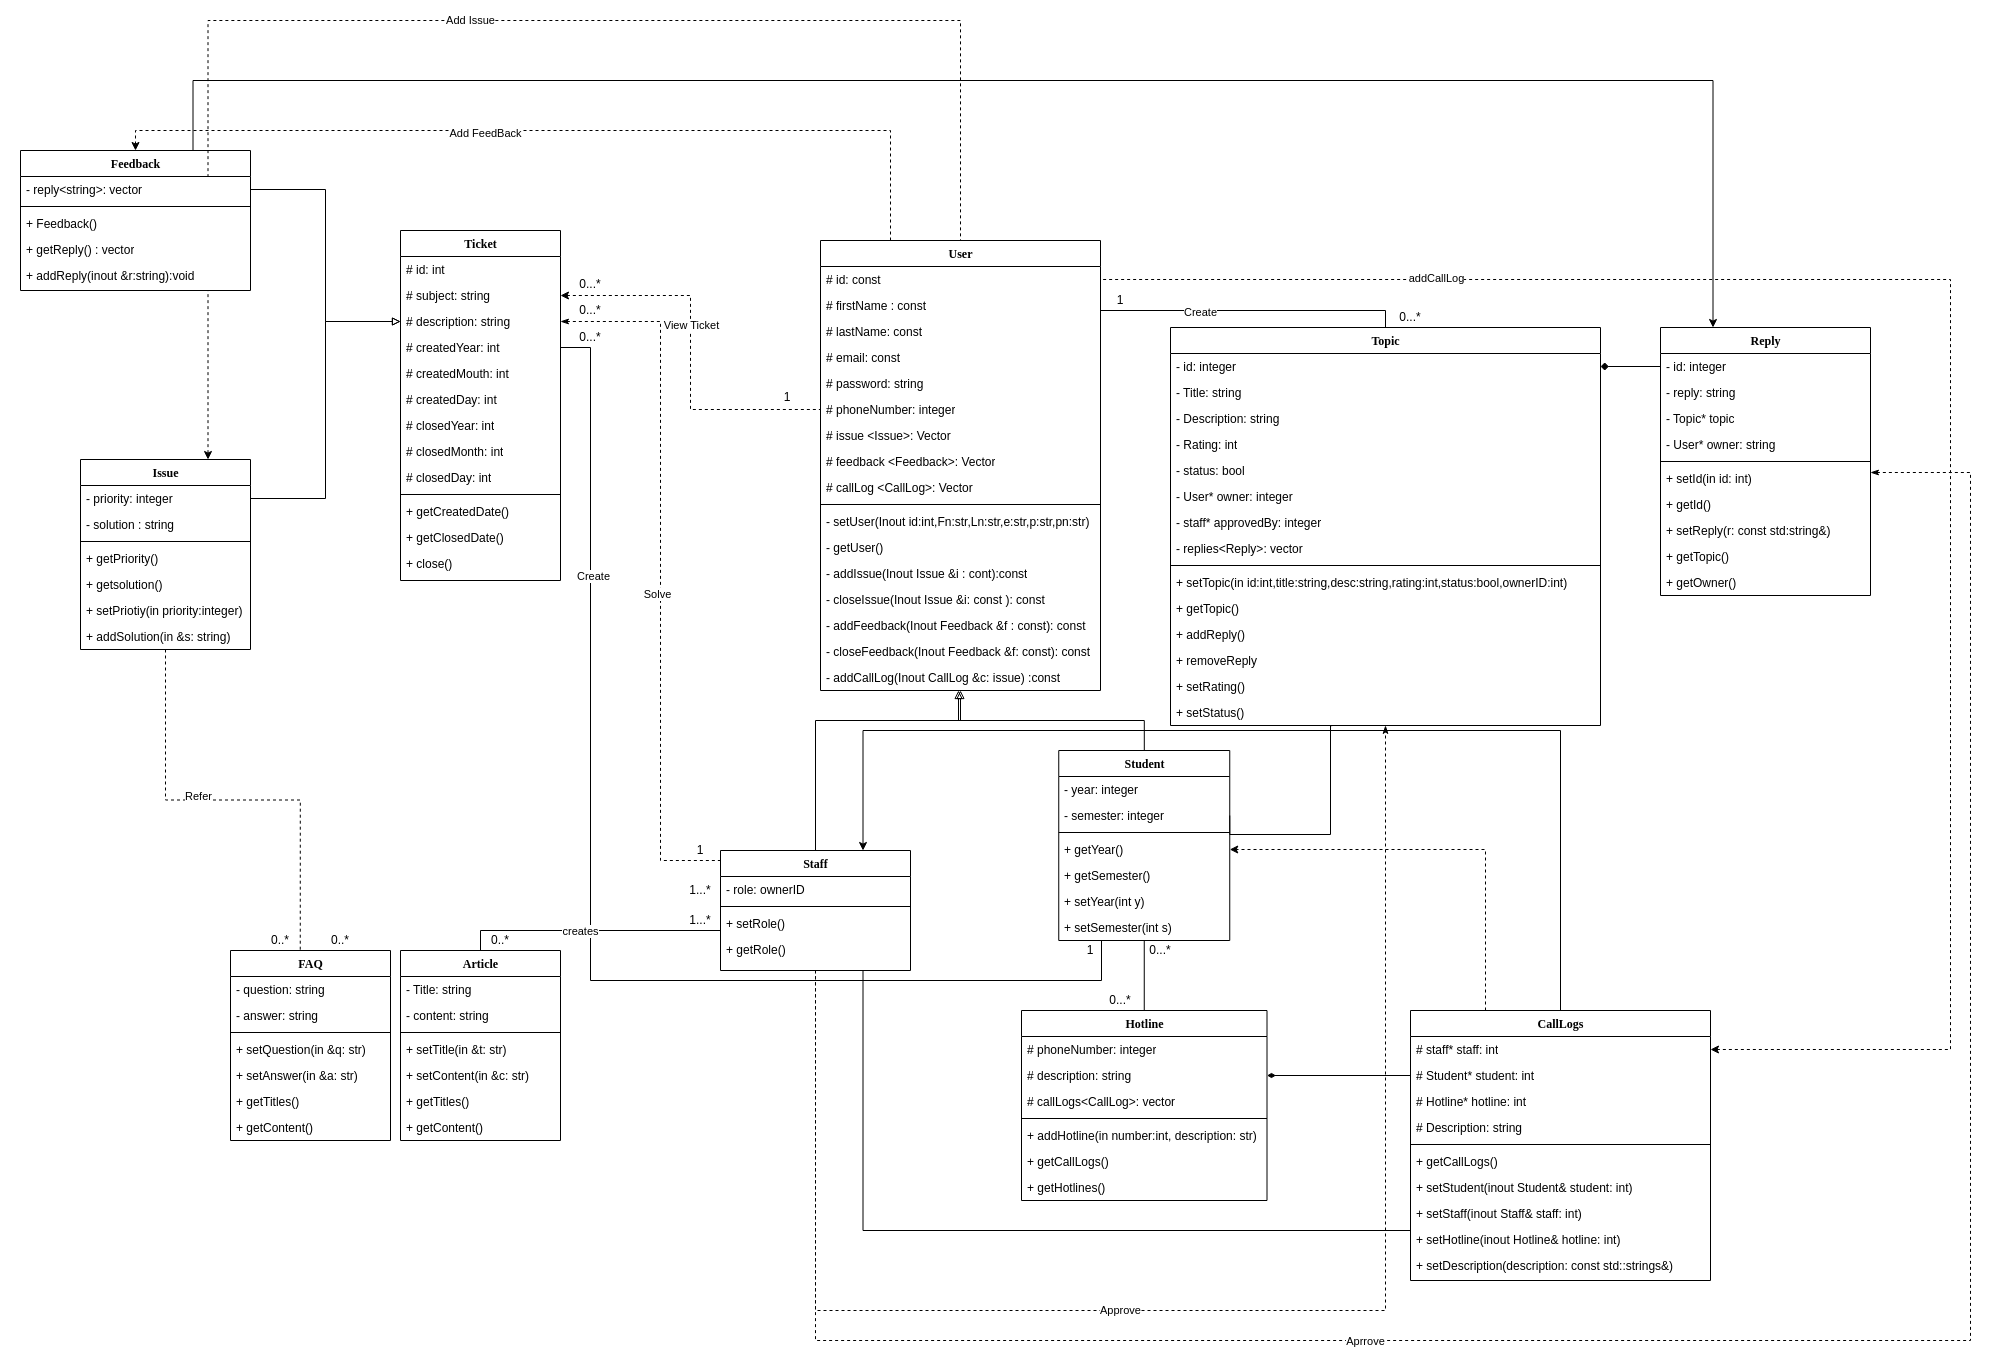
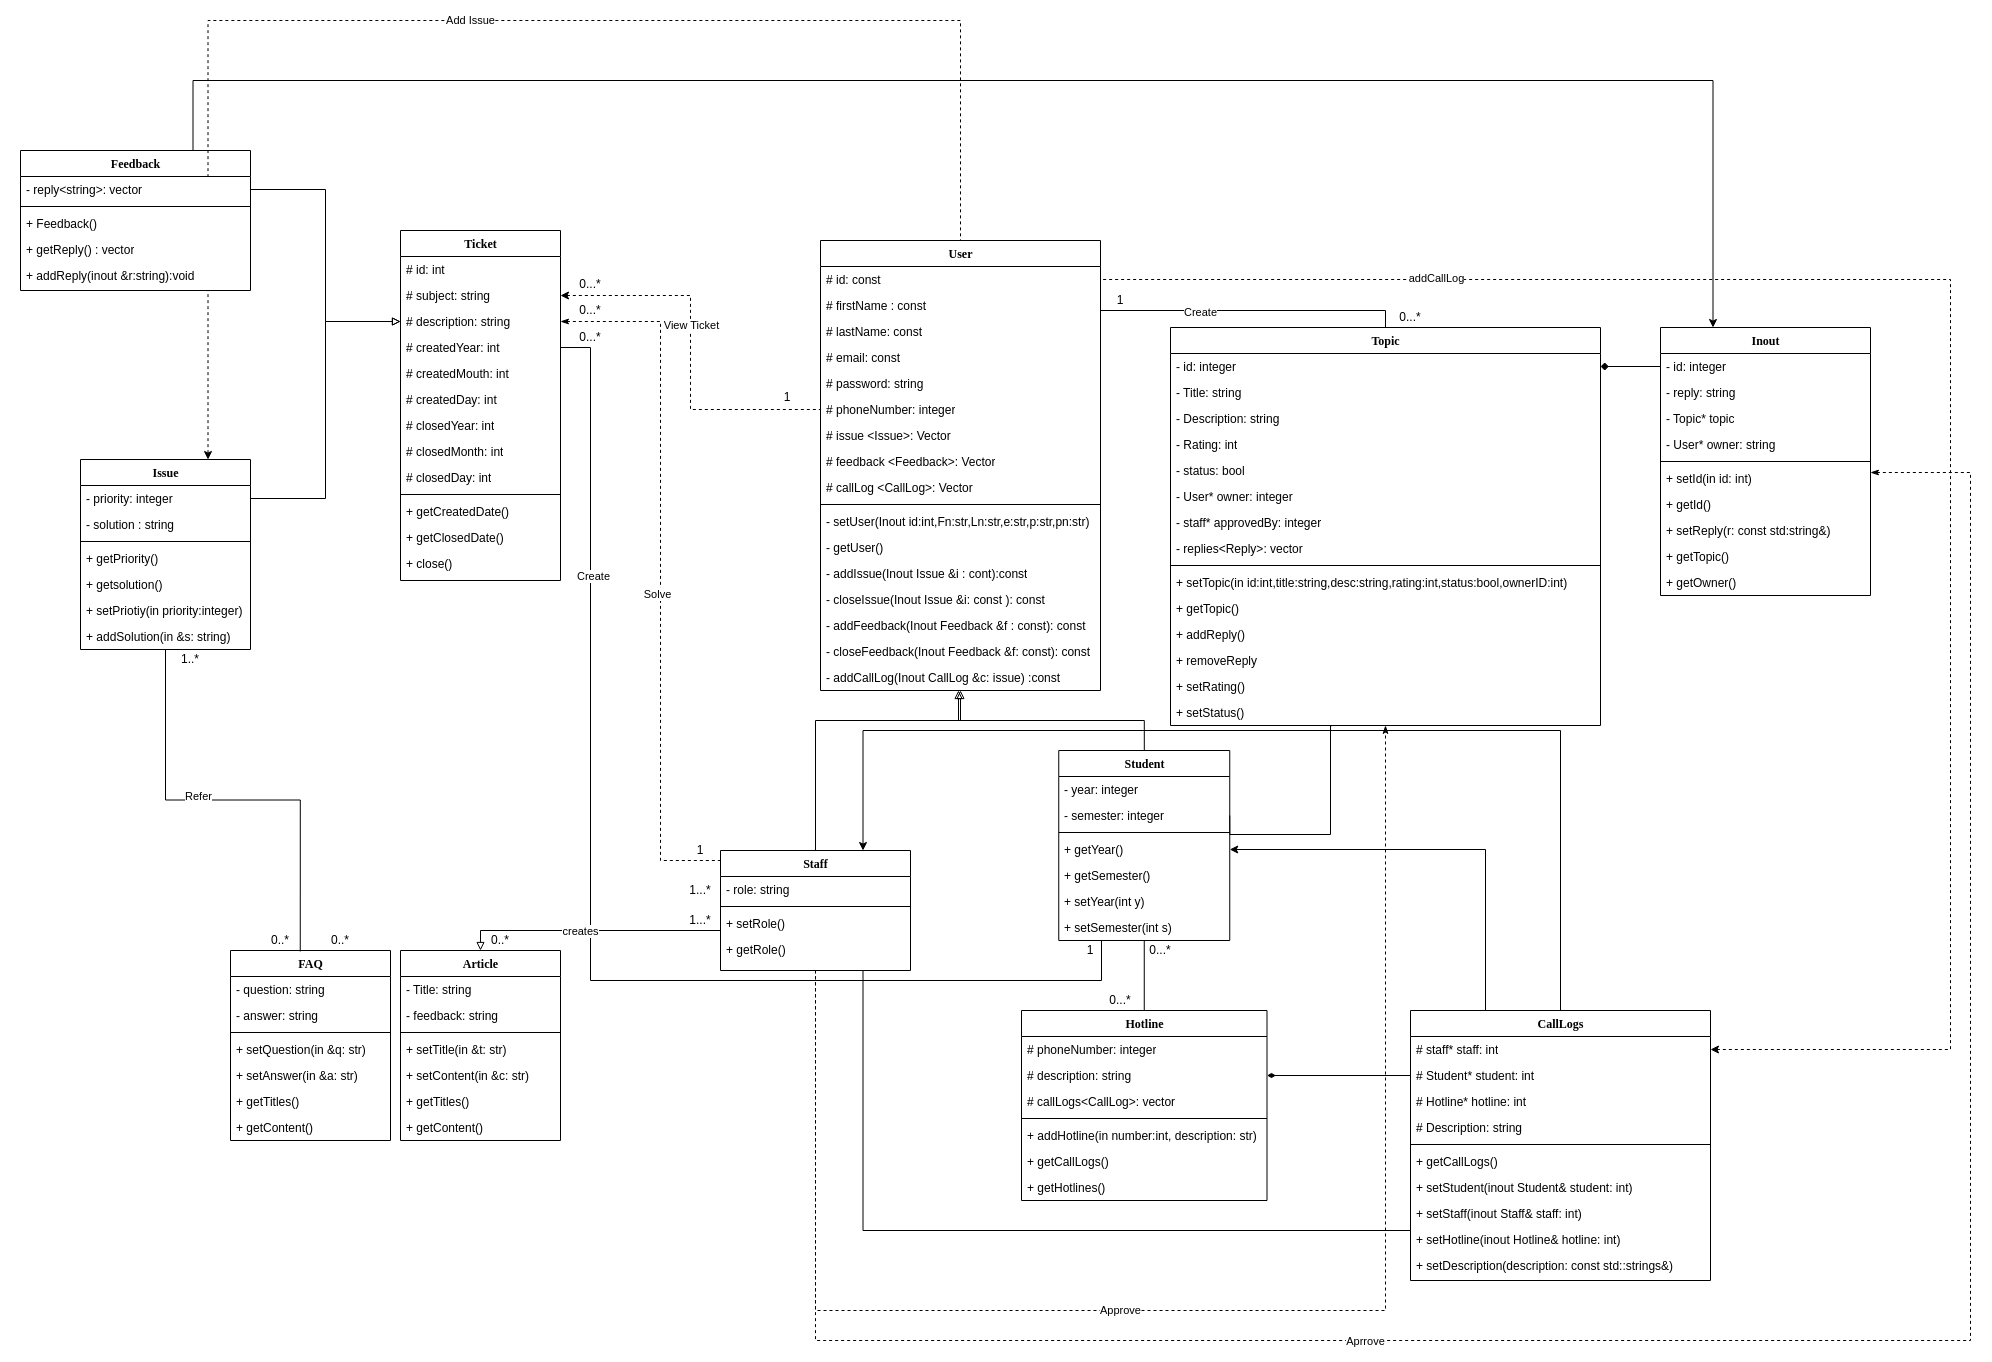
(561, 131) -> none
(1766, 342) -> (1766, 342)
none -> (191, 660)
(300, 829) -> (300, 829)
(1440, 850) -> (1440, 850)
(771, 891) -> (766, 891)
(481, 944) -> (481, 941)
(457, 1017) -> (461, 1017)
